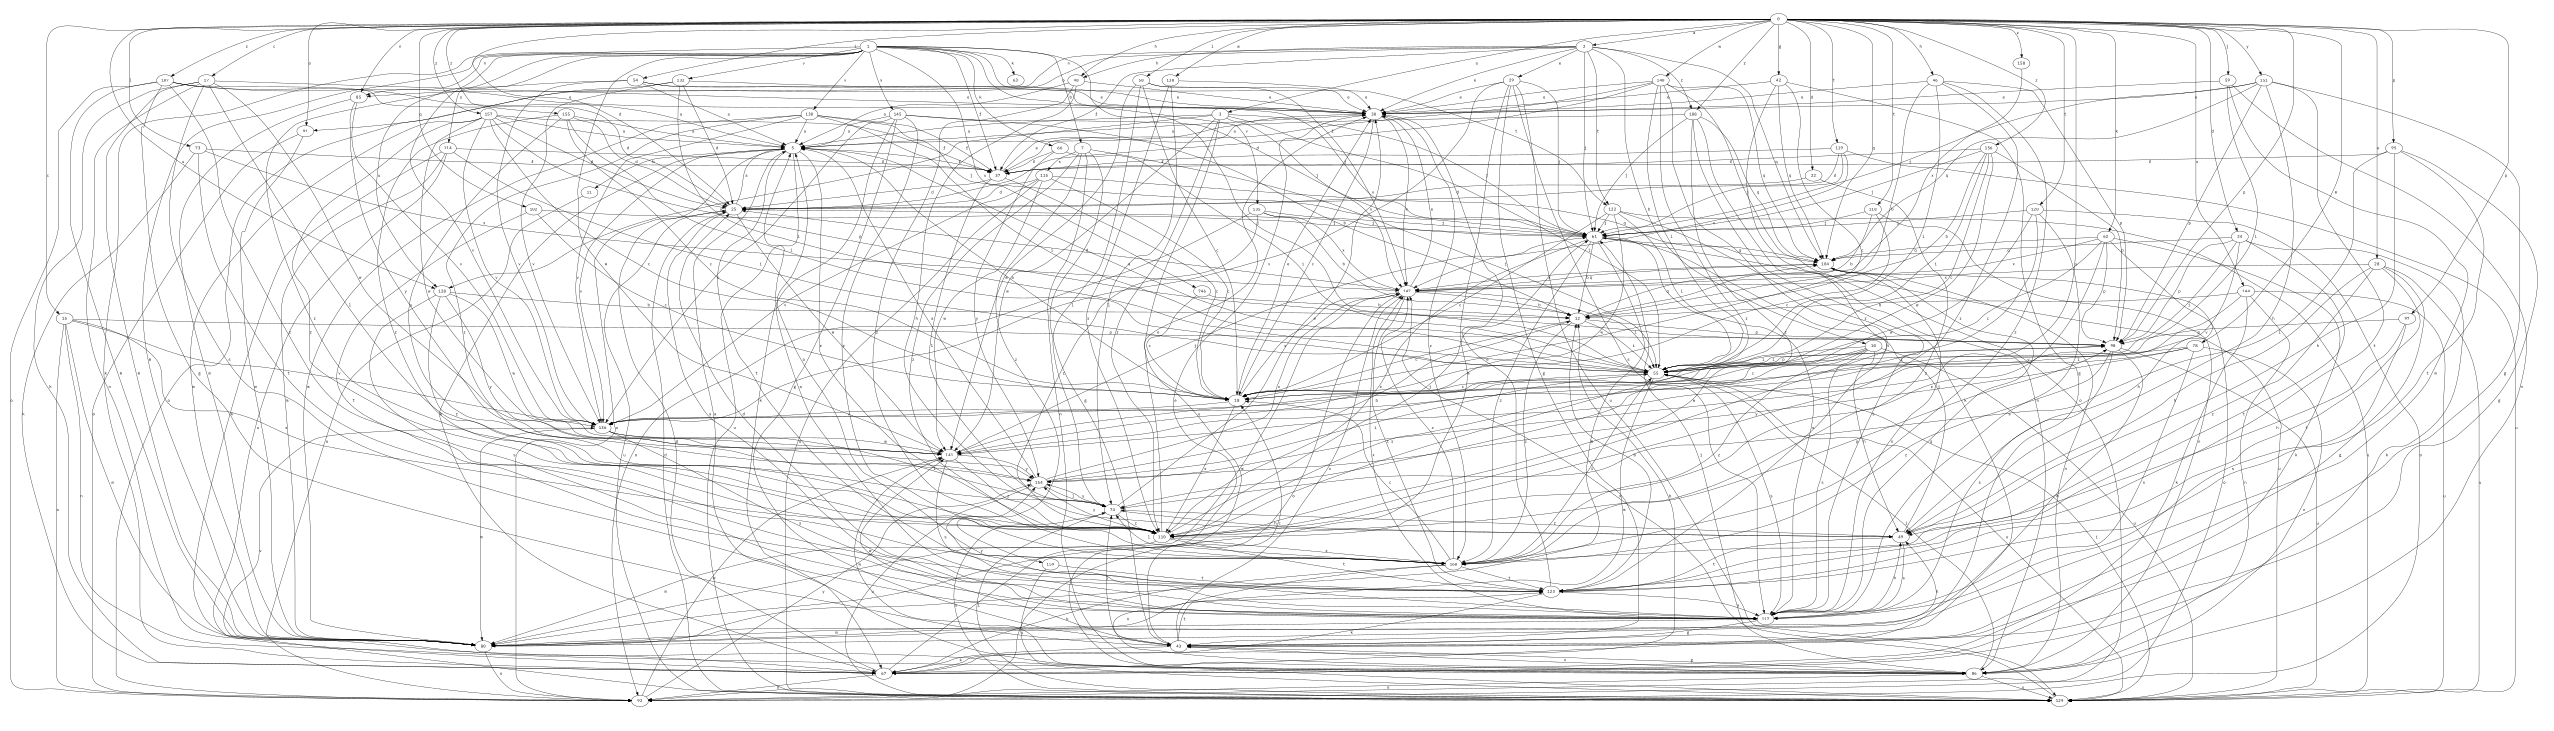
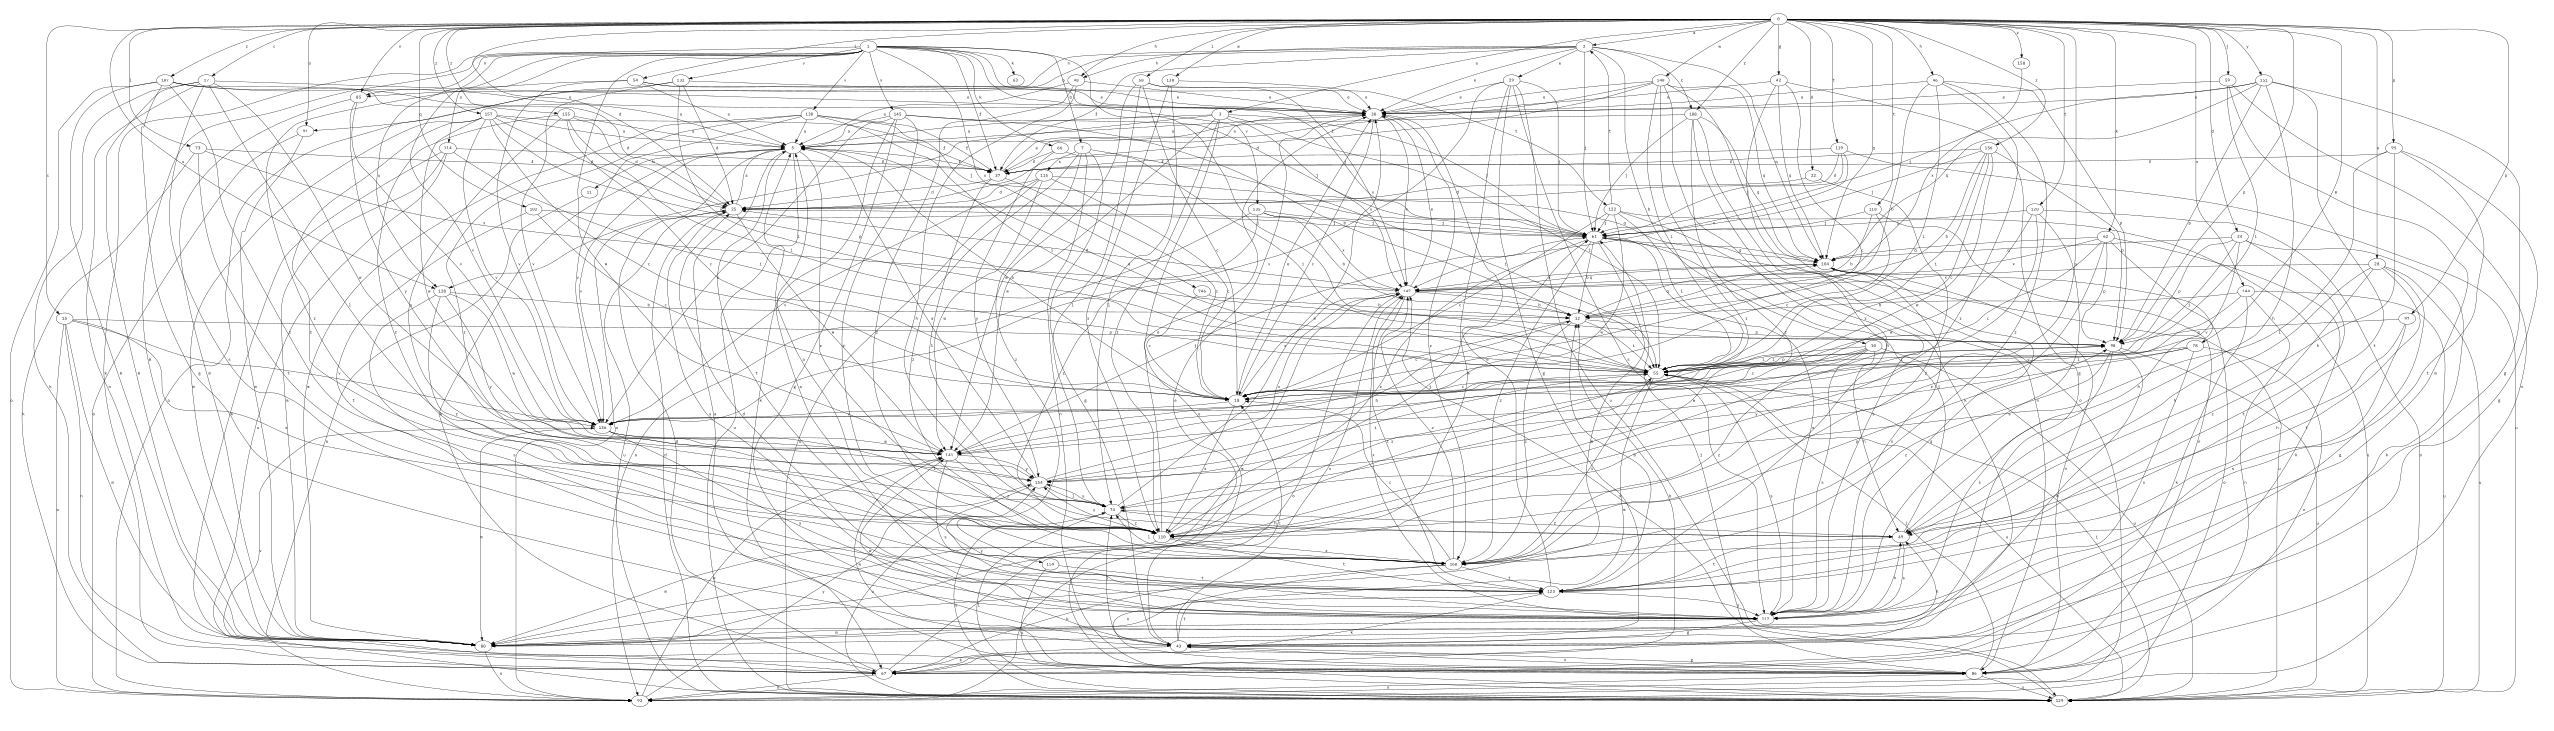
(1597, 127) -> (1609, 126)
